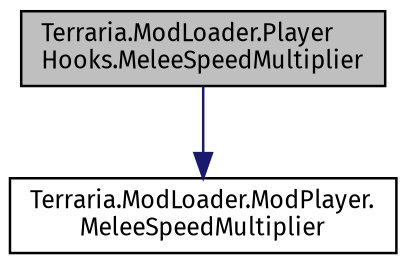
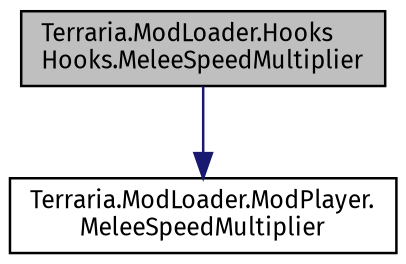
(203, 49) -> (203, 49)
